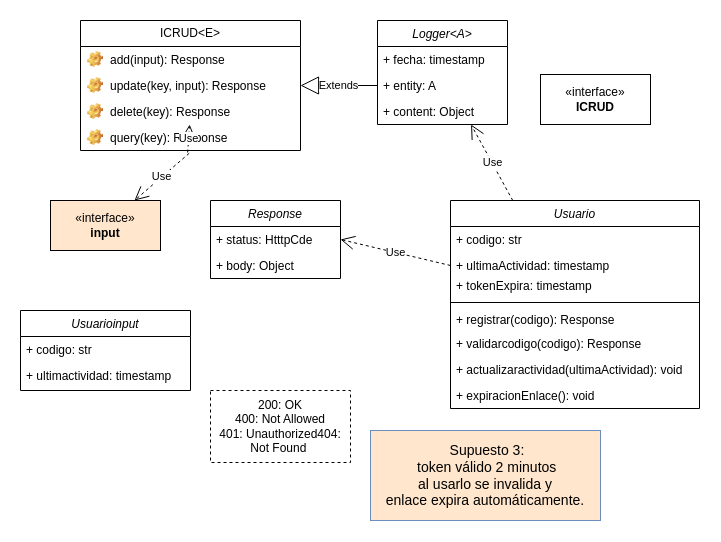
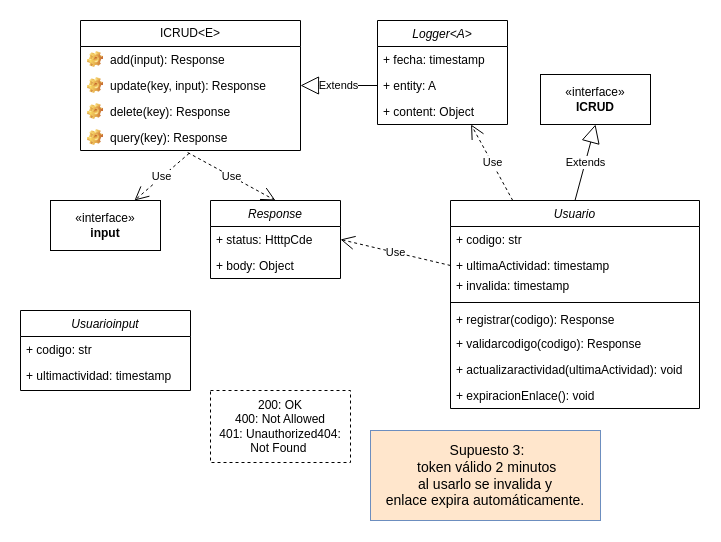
(189, 139) -> (232, 177)
none -> (583, 171)
(106, 226) -> (106, 226)
(529, 287) -> (516, 287)
